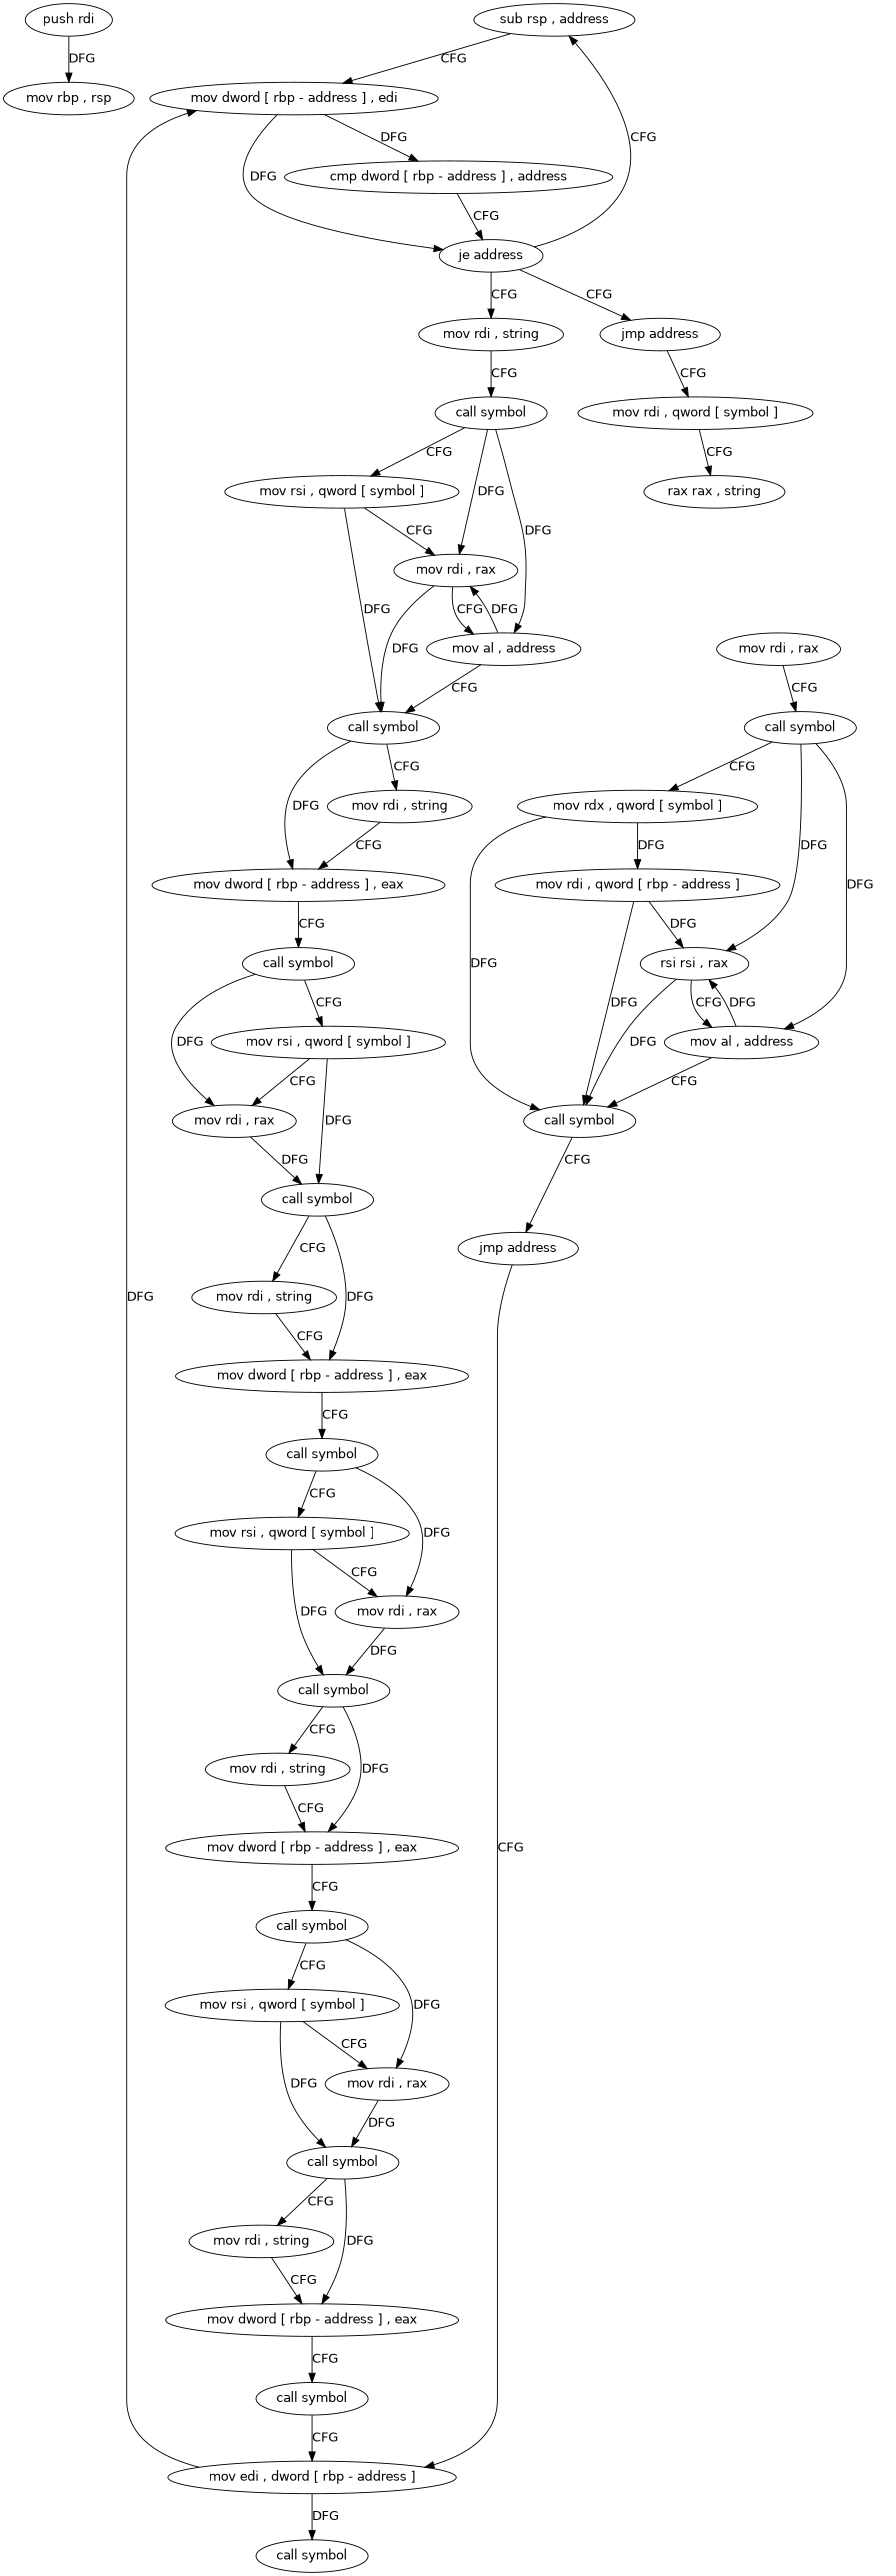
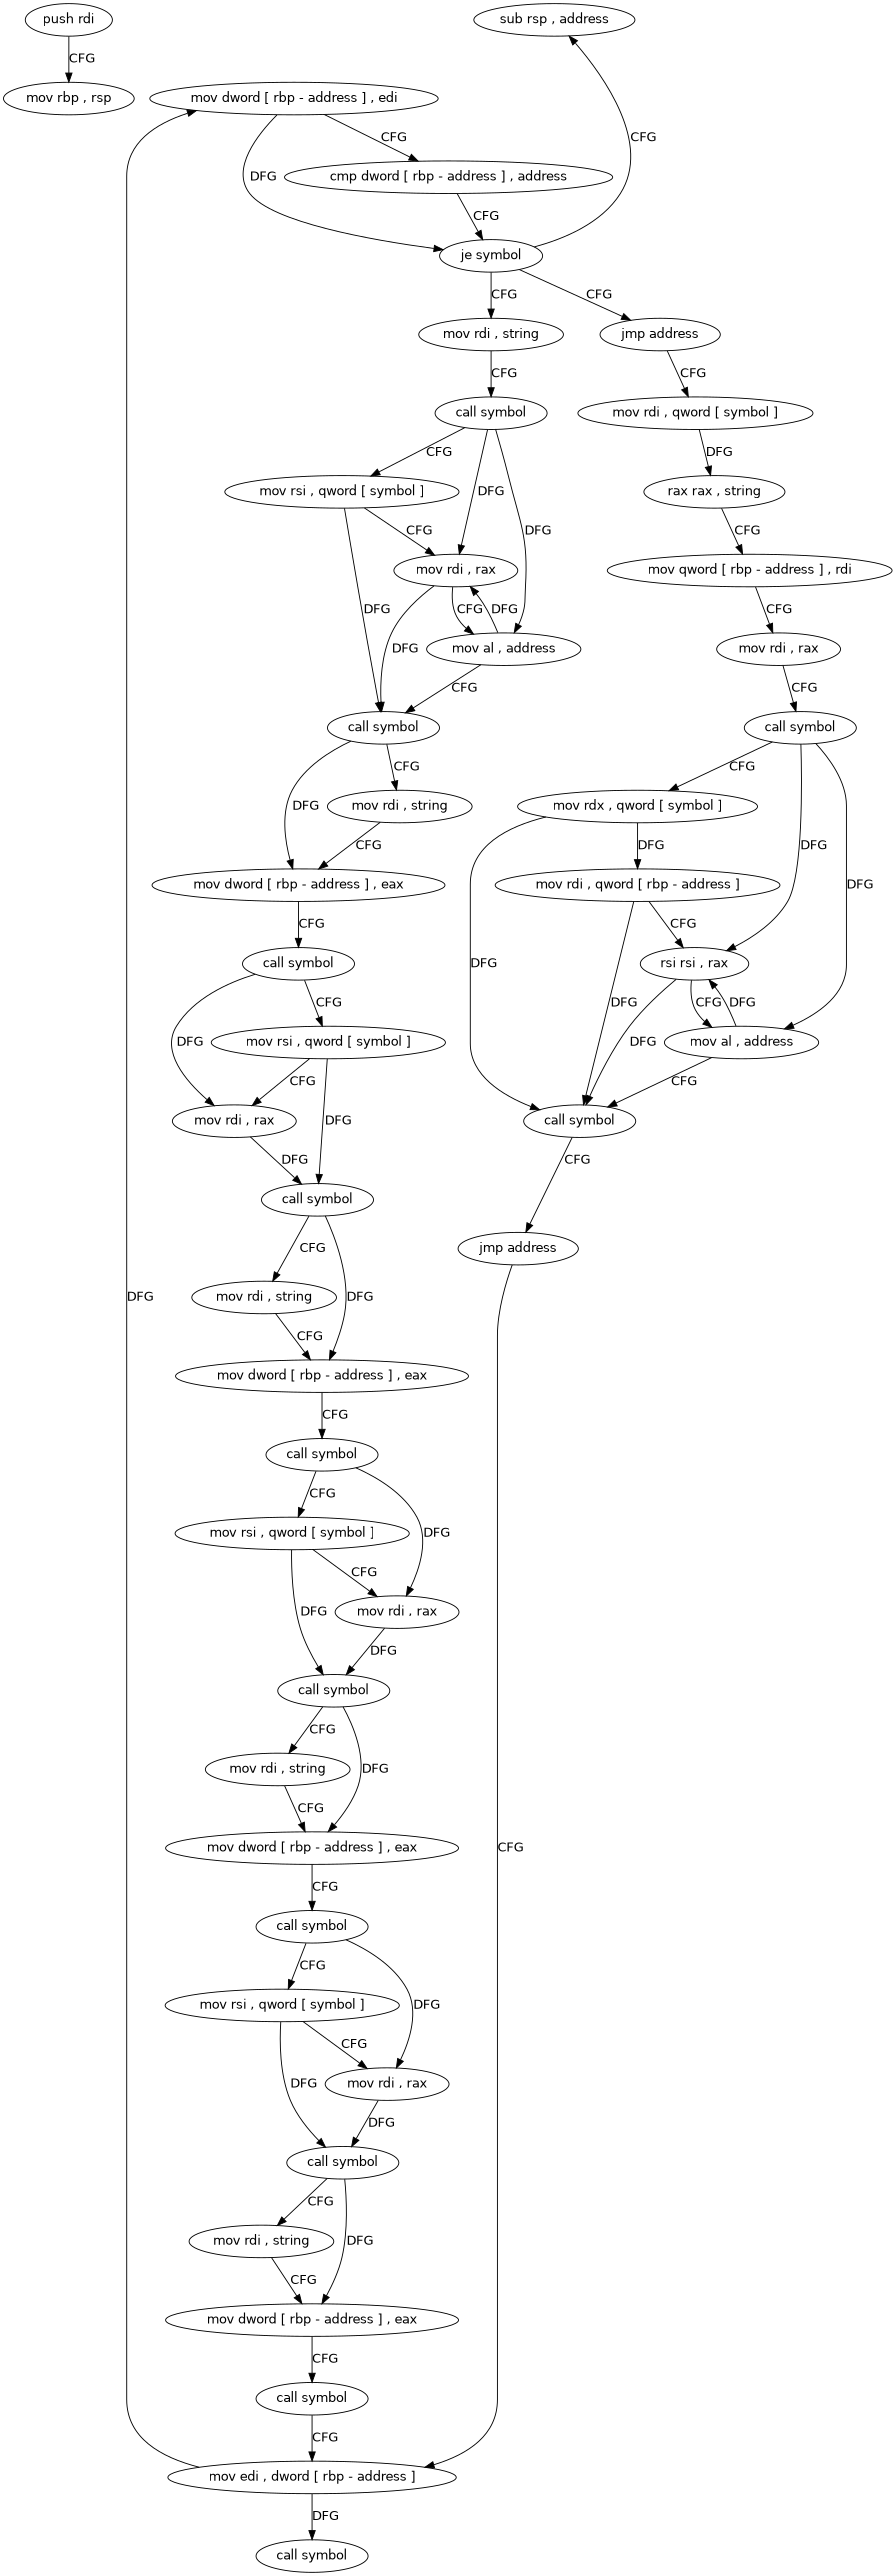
(431, 57) -> none
(82, 59) -> (82, 59)
(394, 138) -> (394, 138)
(491, 256) -> (491, 256)
(719, 453) -> (719, 453)
none -> (750, 571)
(683, 925) -> (683, 925)
